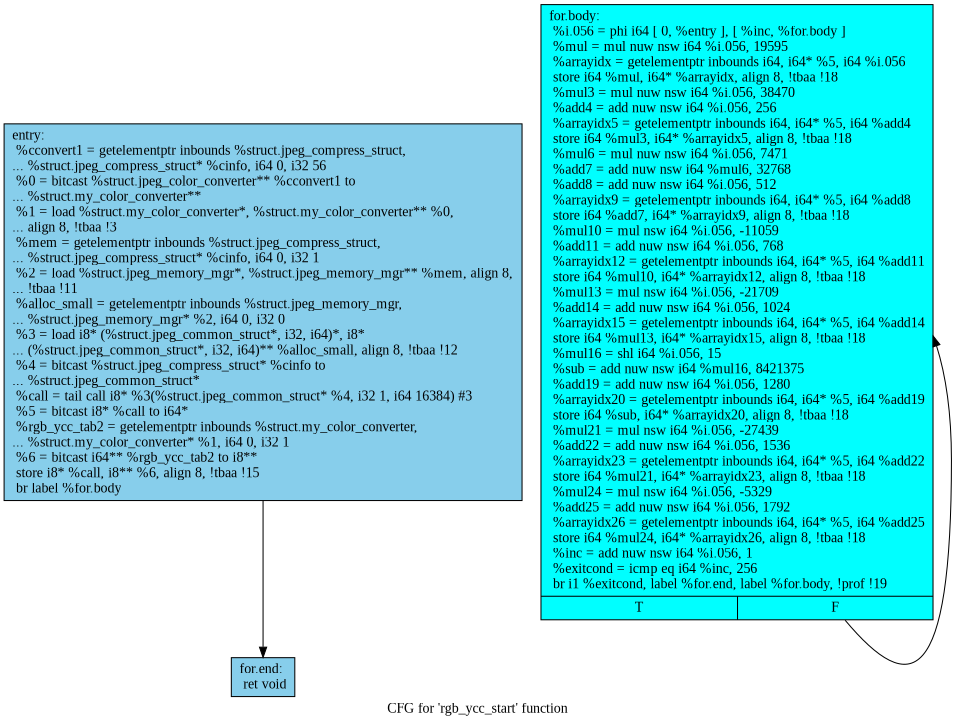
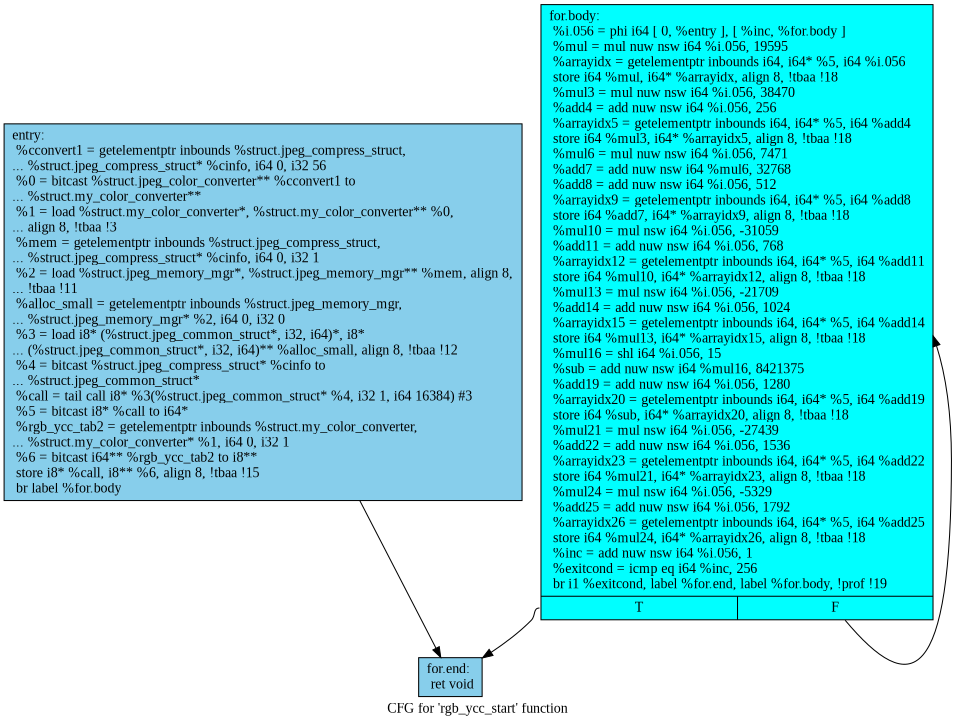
(664, 231) -> (664, 231)
none -> (518, 632)
